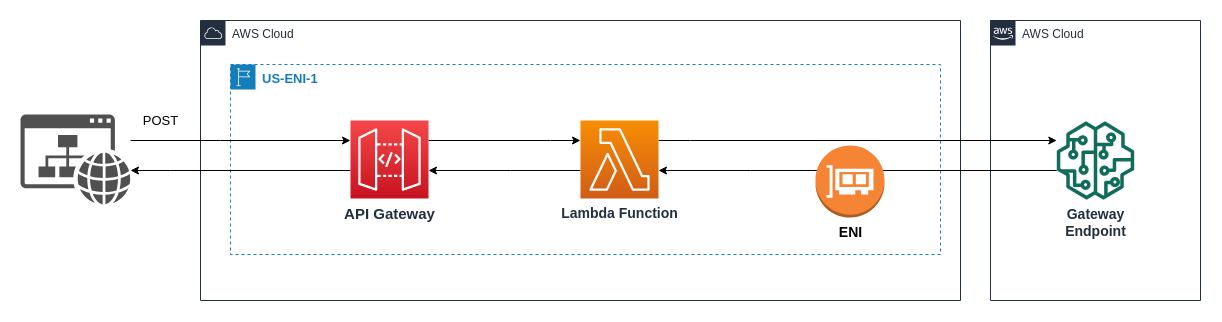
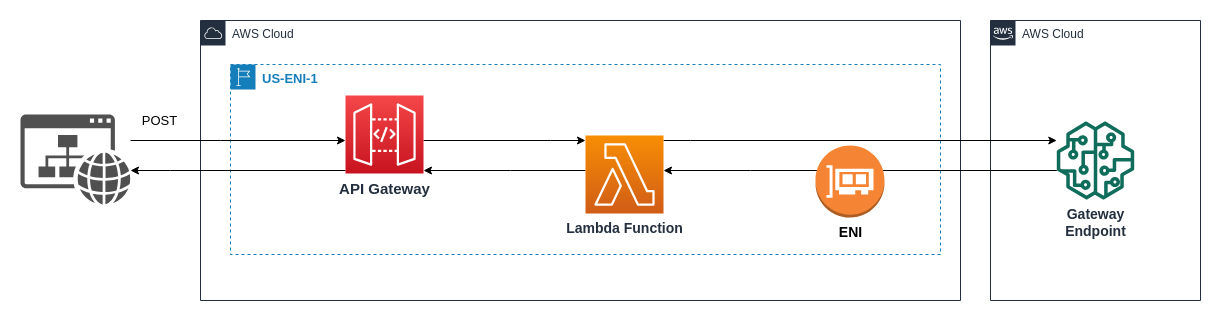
(390, 160) -> (385, 135)
(620, 160) -> (625, 175)
